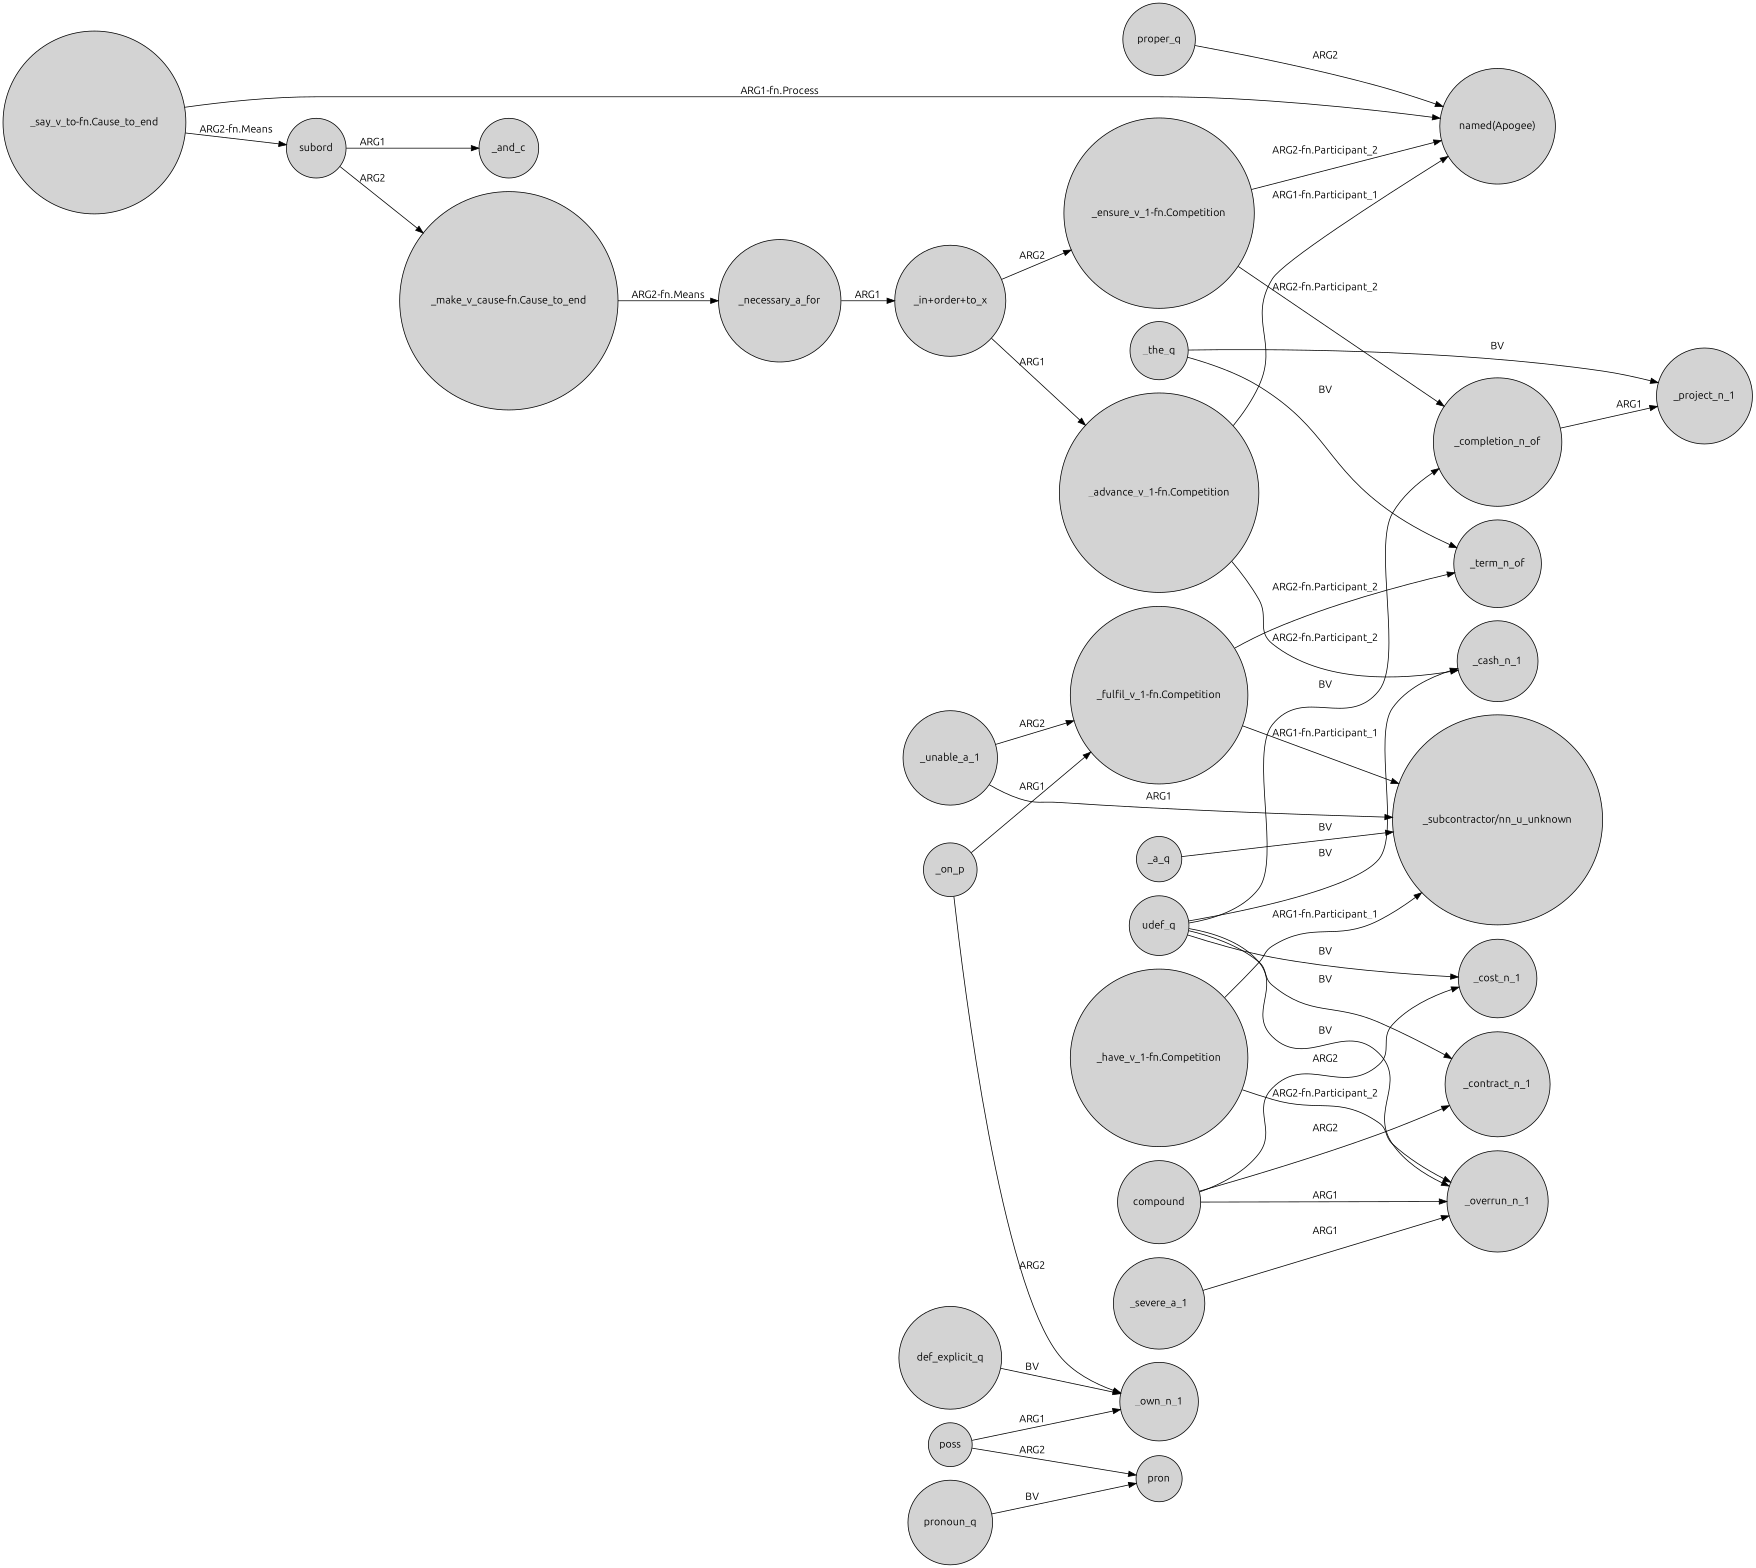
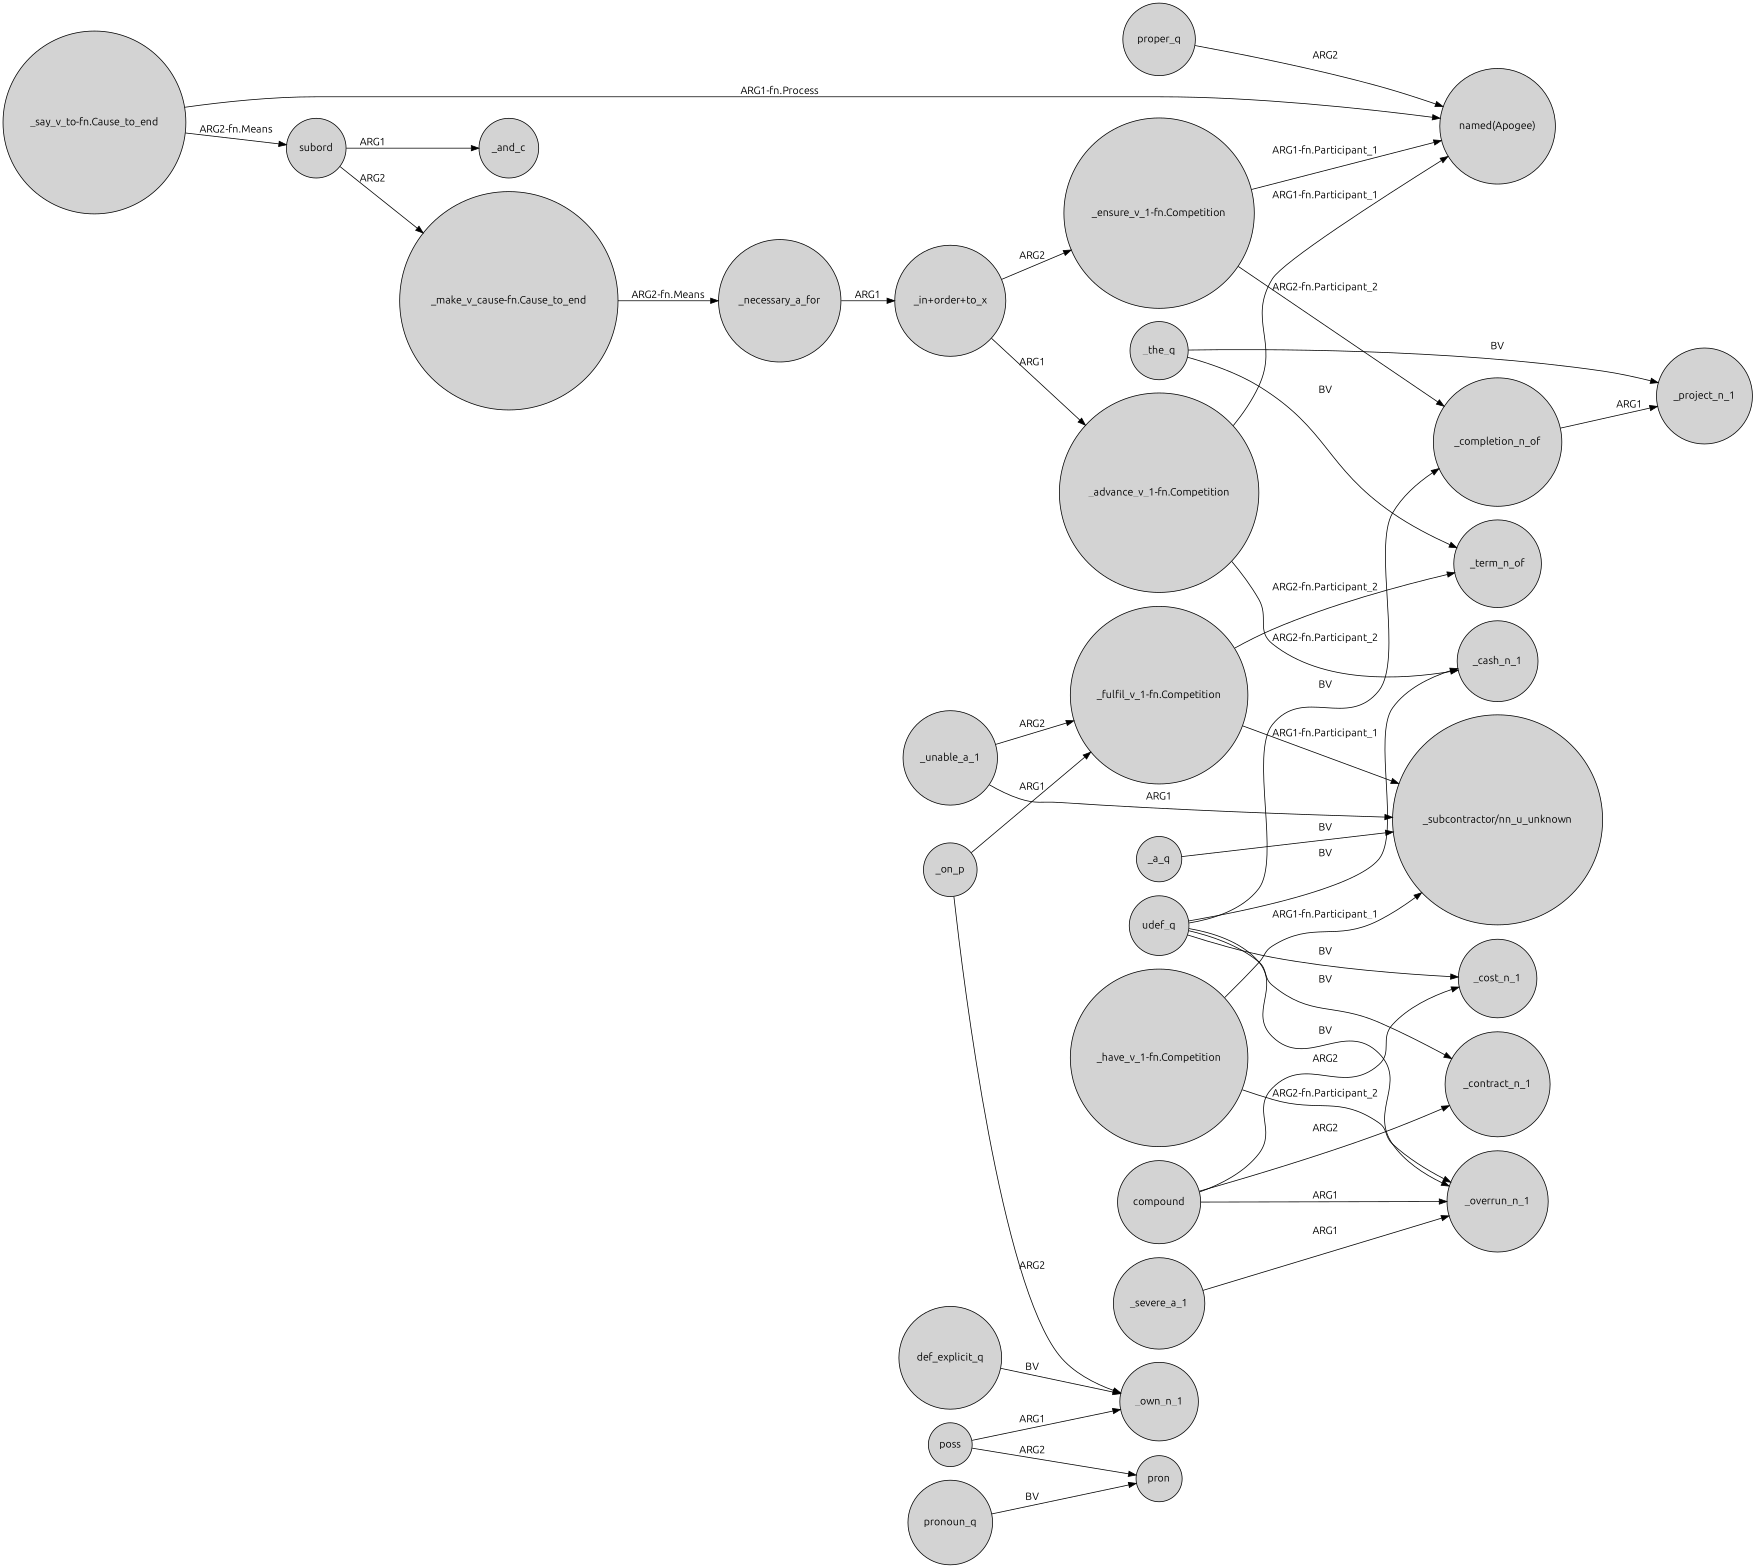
(1326, 151) -> (1326, 151)
